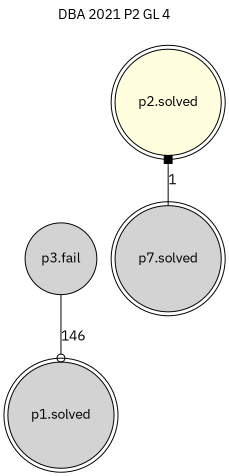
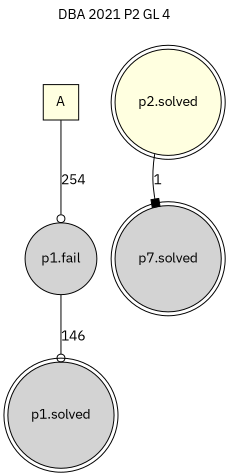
none -> (61, 102)
(168, 186) -> (153, 176)
(61, 259) -> (61, 259)
